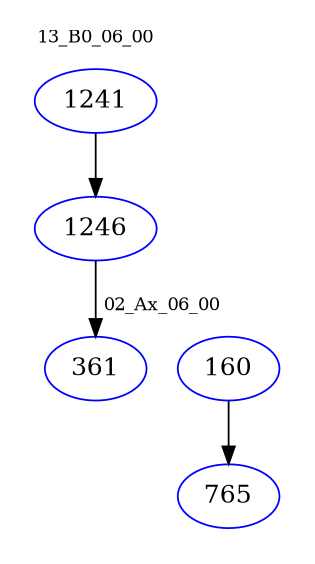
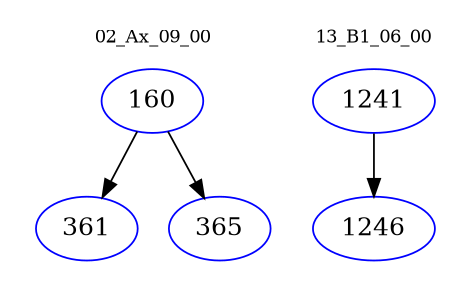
(96, 38) -> (374, 38)
(96, 300) -> (124, 157)
(162, 306) -> (153, 38)
(229, 496) -> (220, 229)
